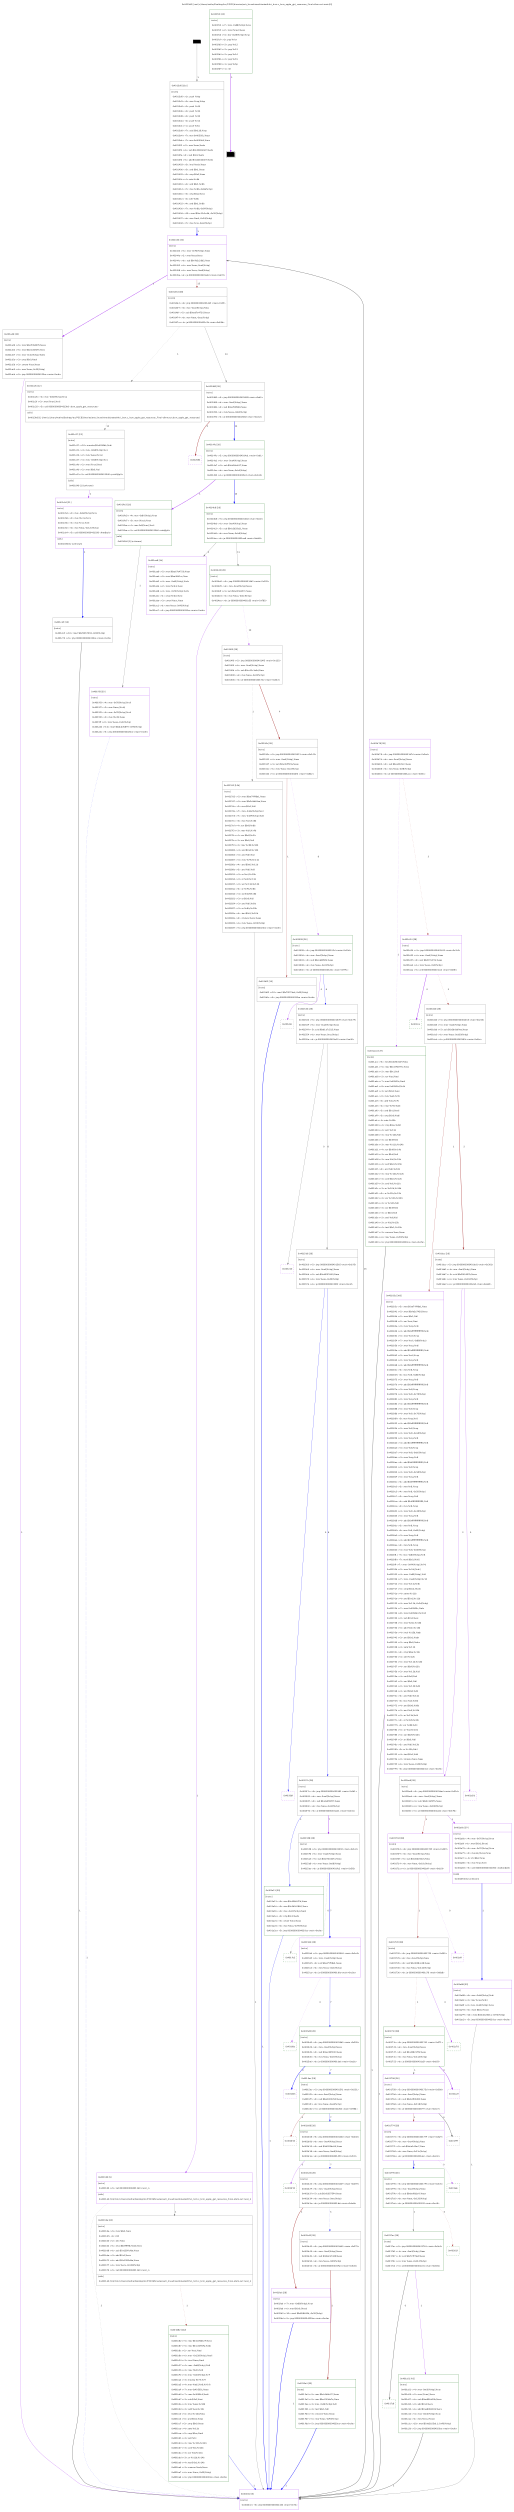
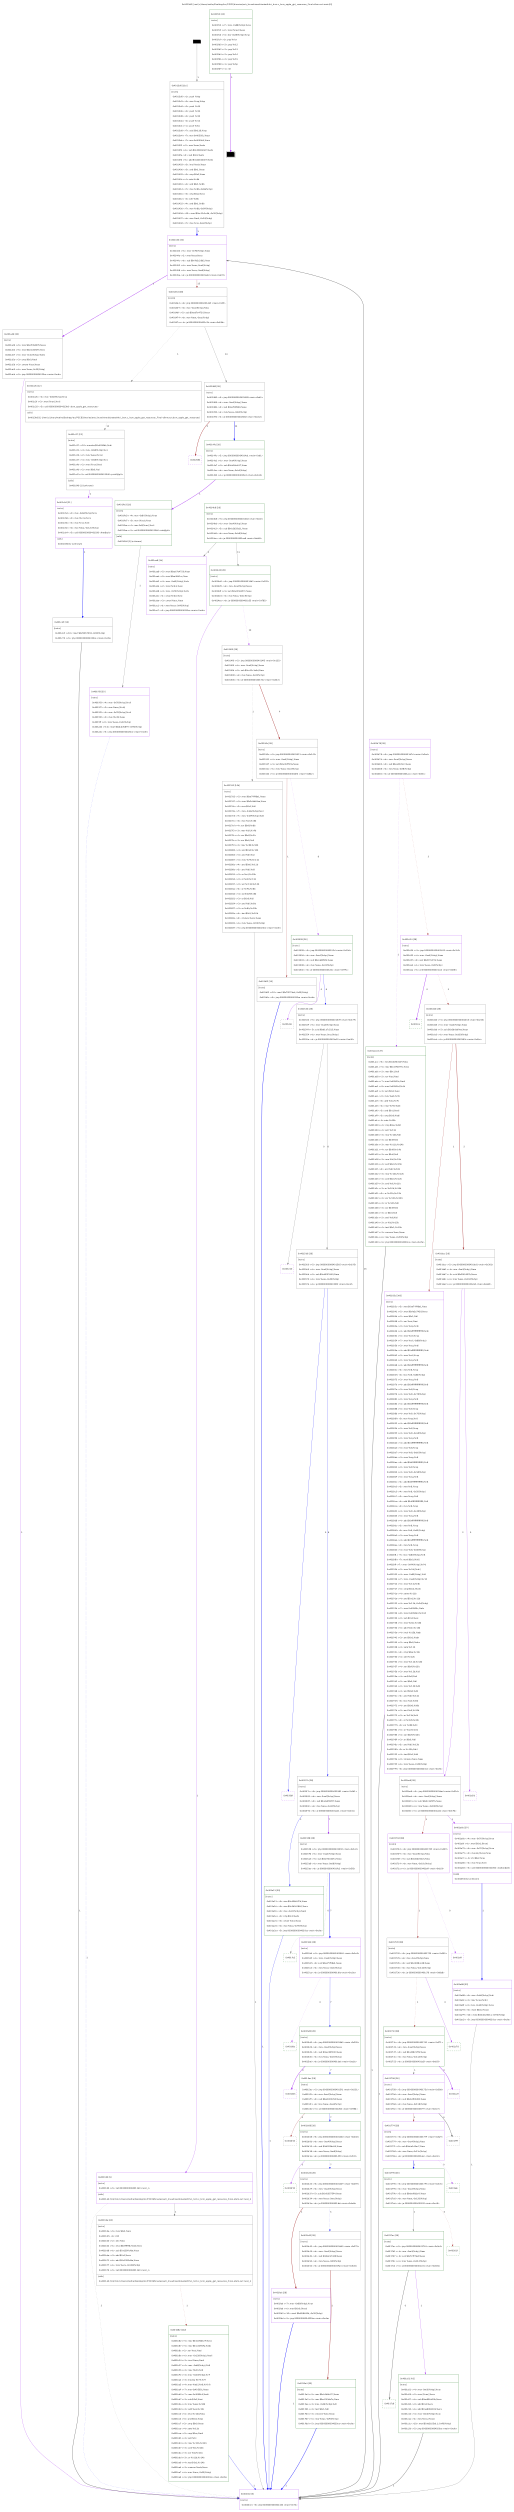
(234, 491) -> none
(297, 2076) -> (297, 2076)
